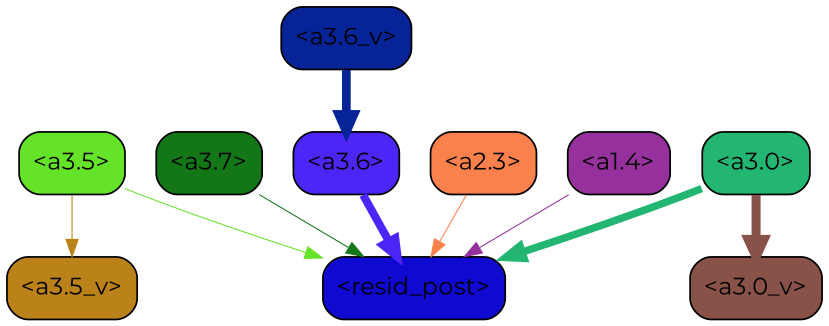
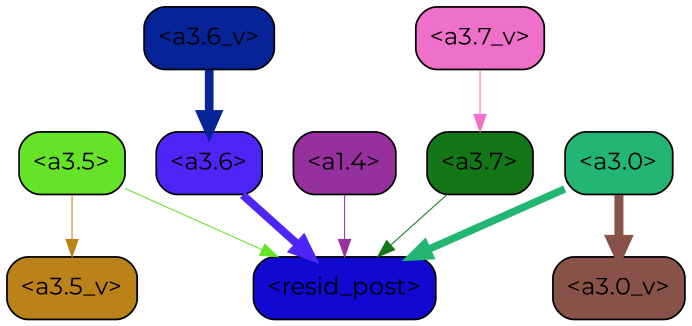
none -> (480, 38)
(484, 163) -> none
